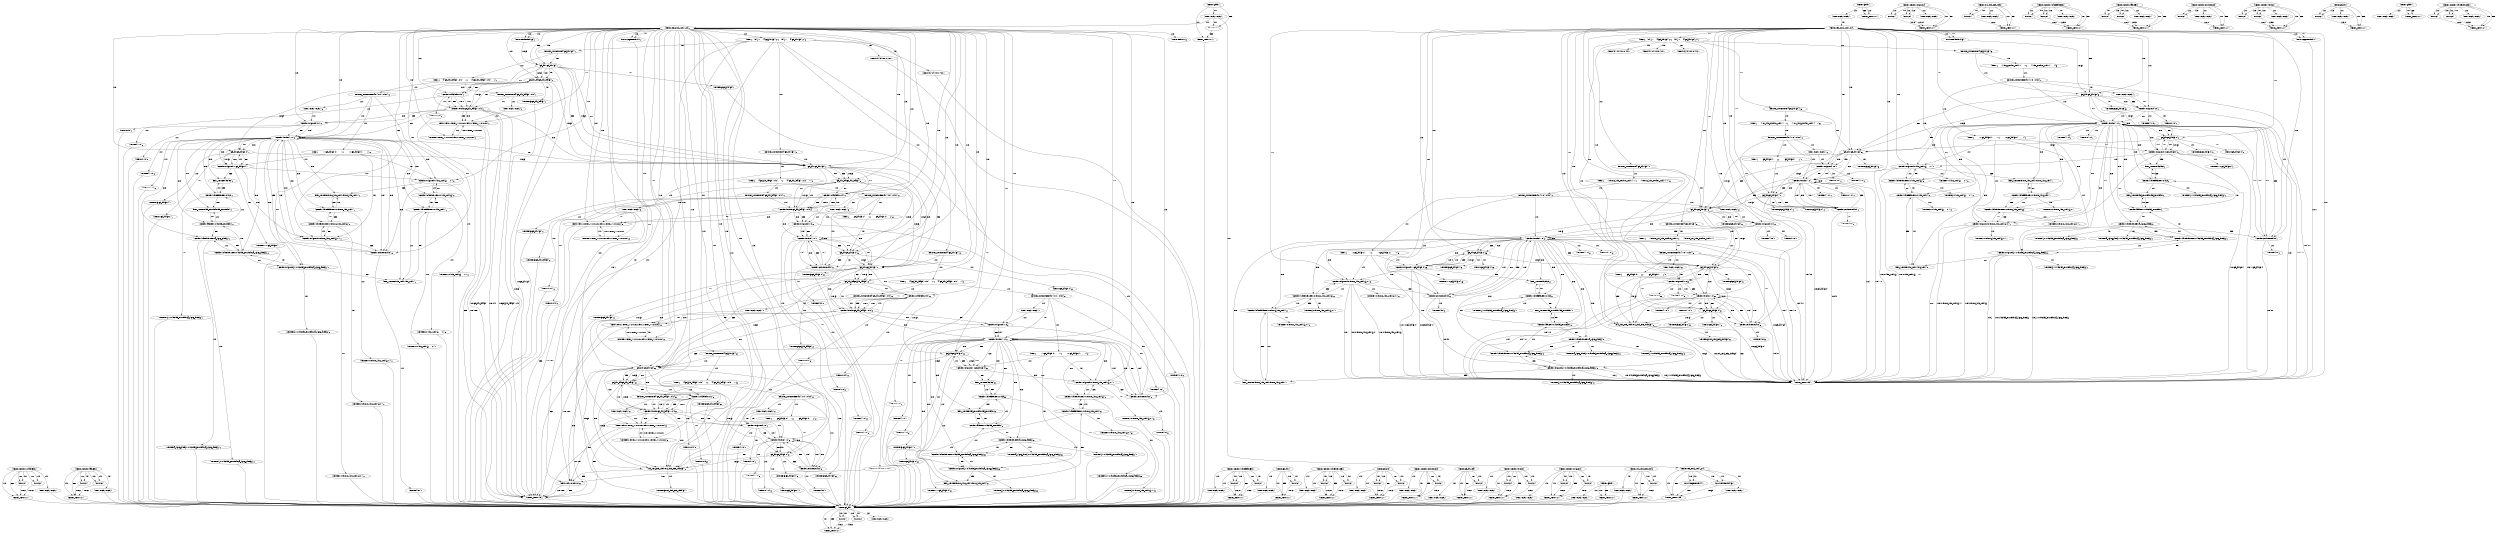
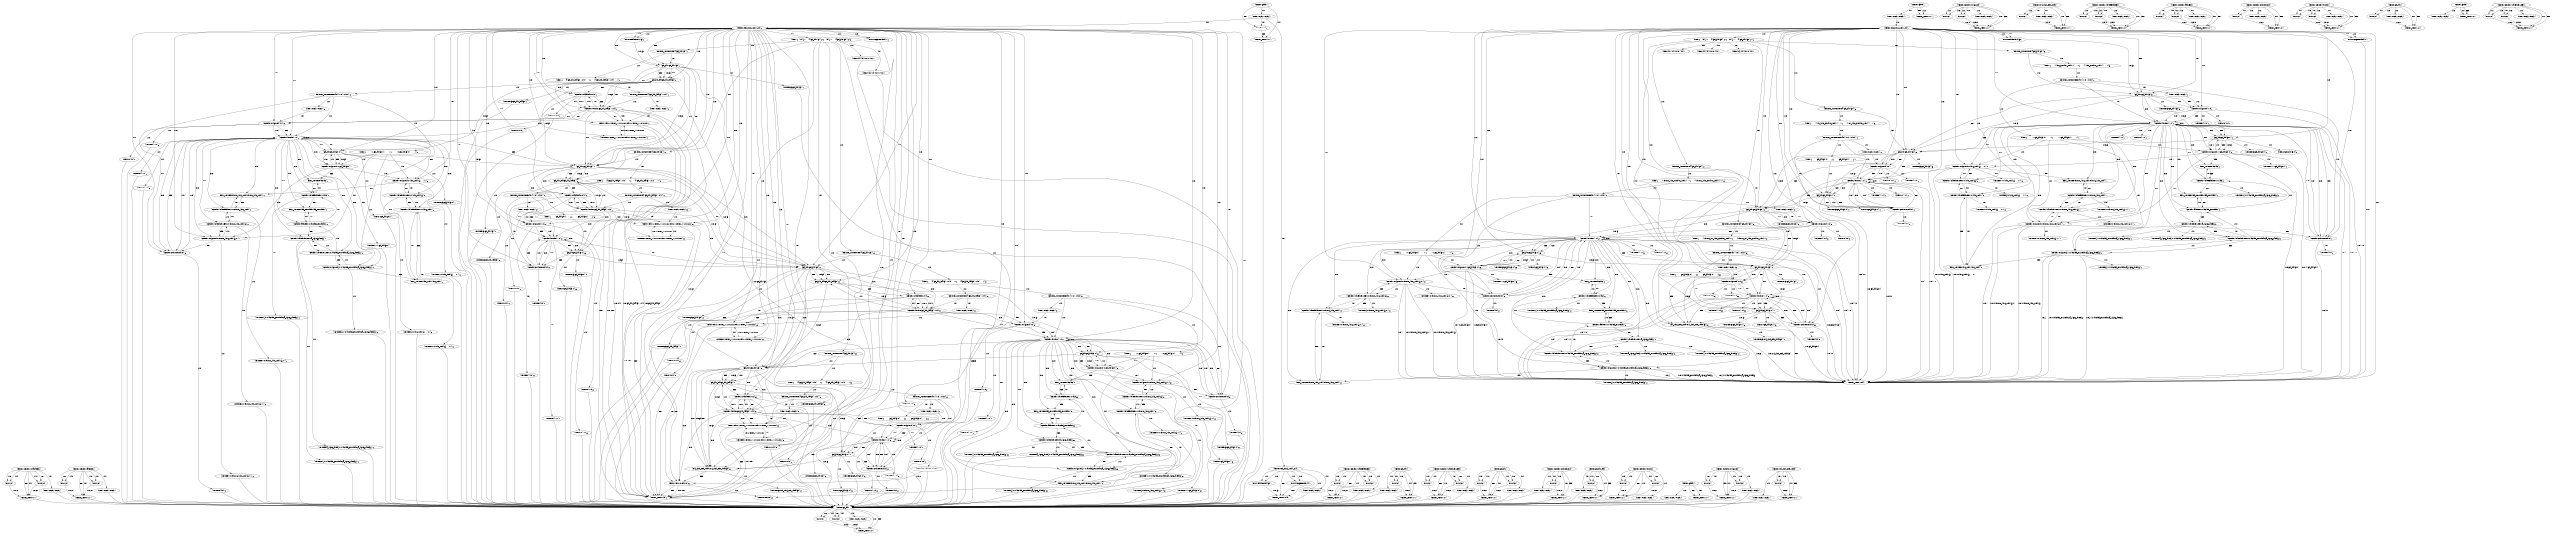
none -> (720, 490)
